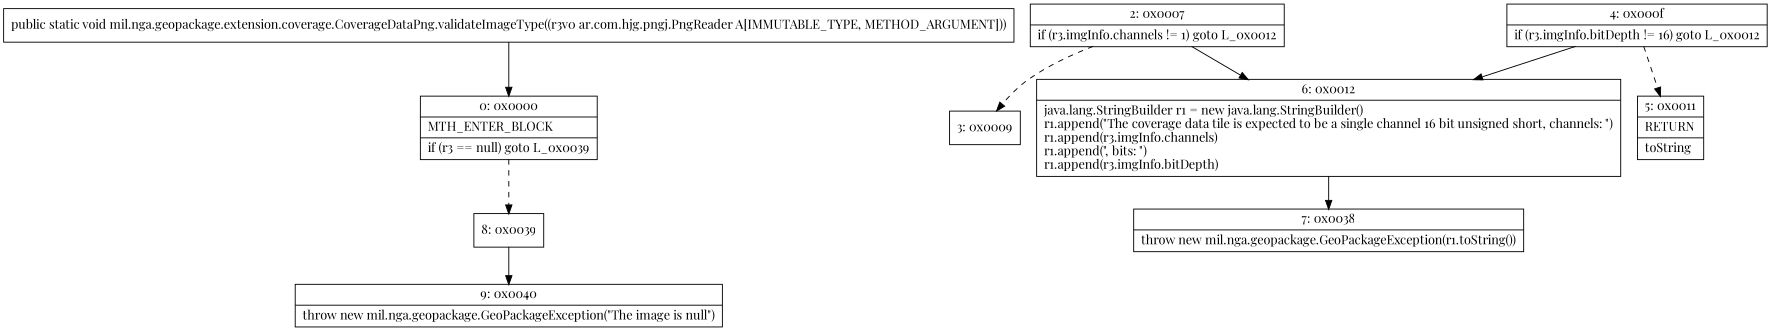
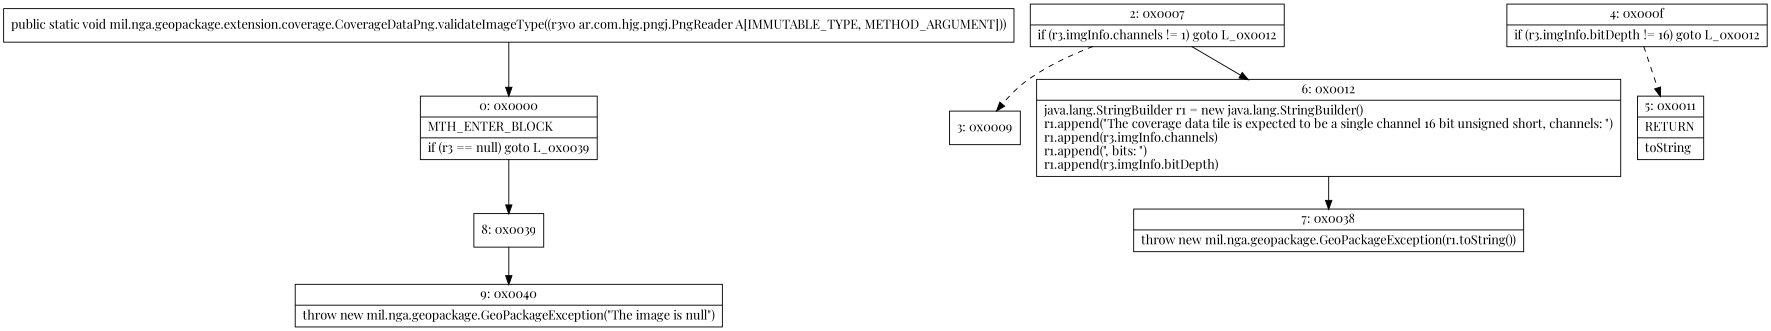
(1529, 62) -> none
(509, 182) -> (509, 182)
